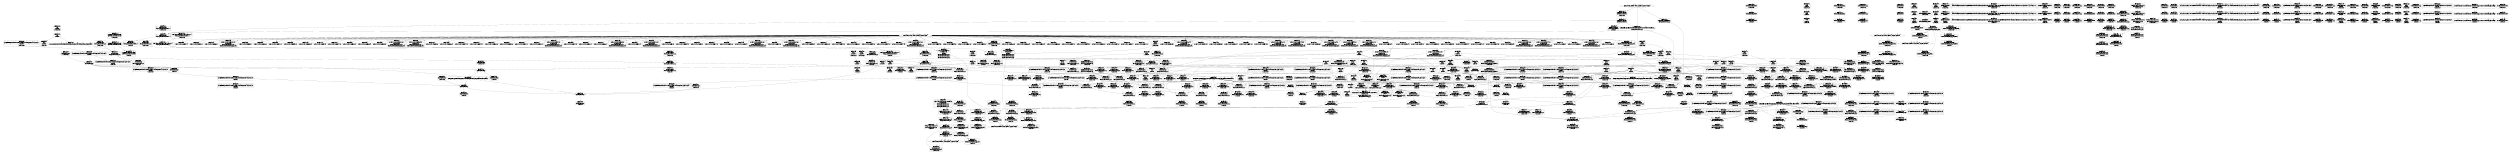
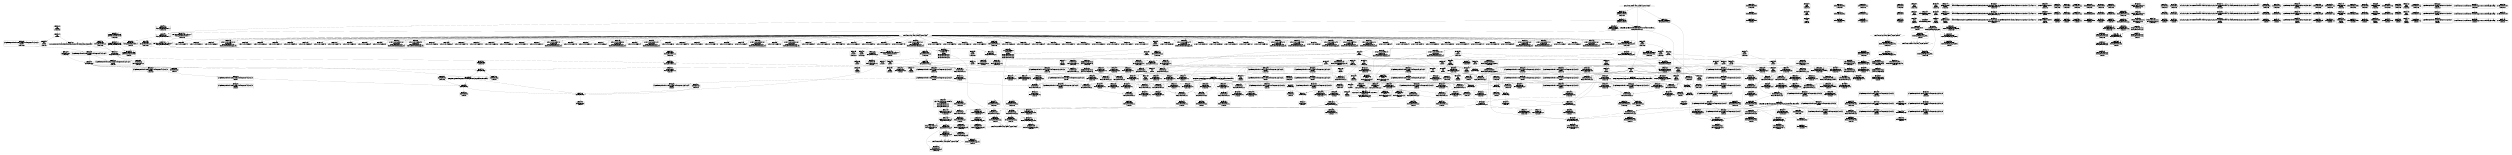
none -> (1587, 70)
none -> (1174, 86)
